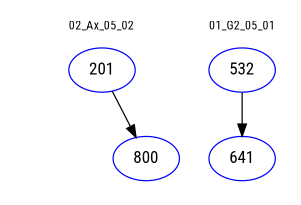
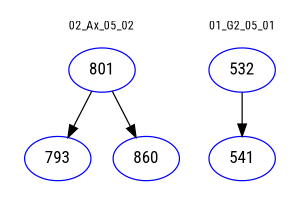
(102, 70) -> (102, 70)
none -> (58, 159)
(146, 159) -> (146, 159)
(242, 159) -> (242, 159)
